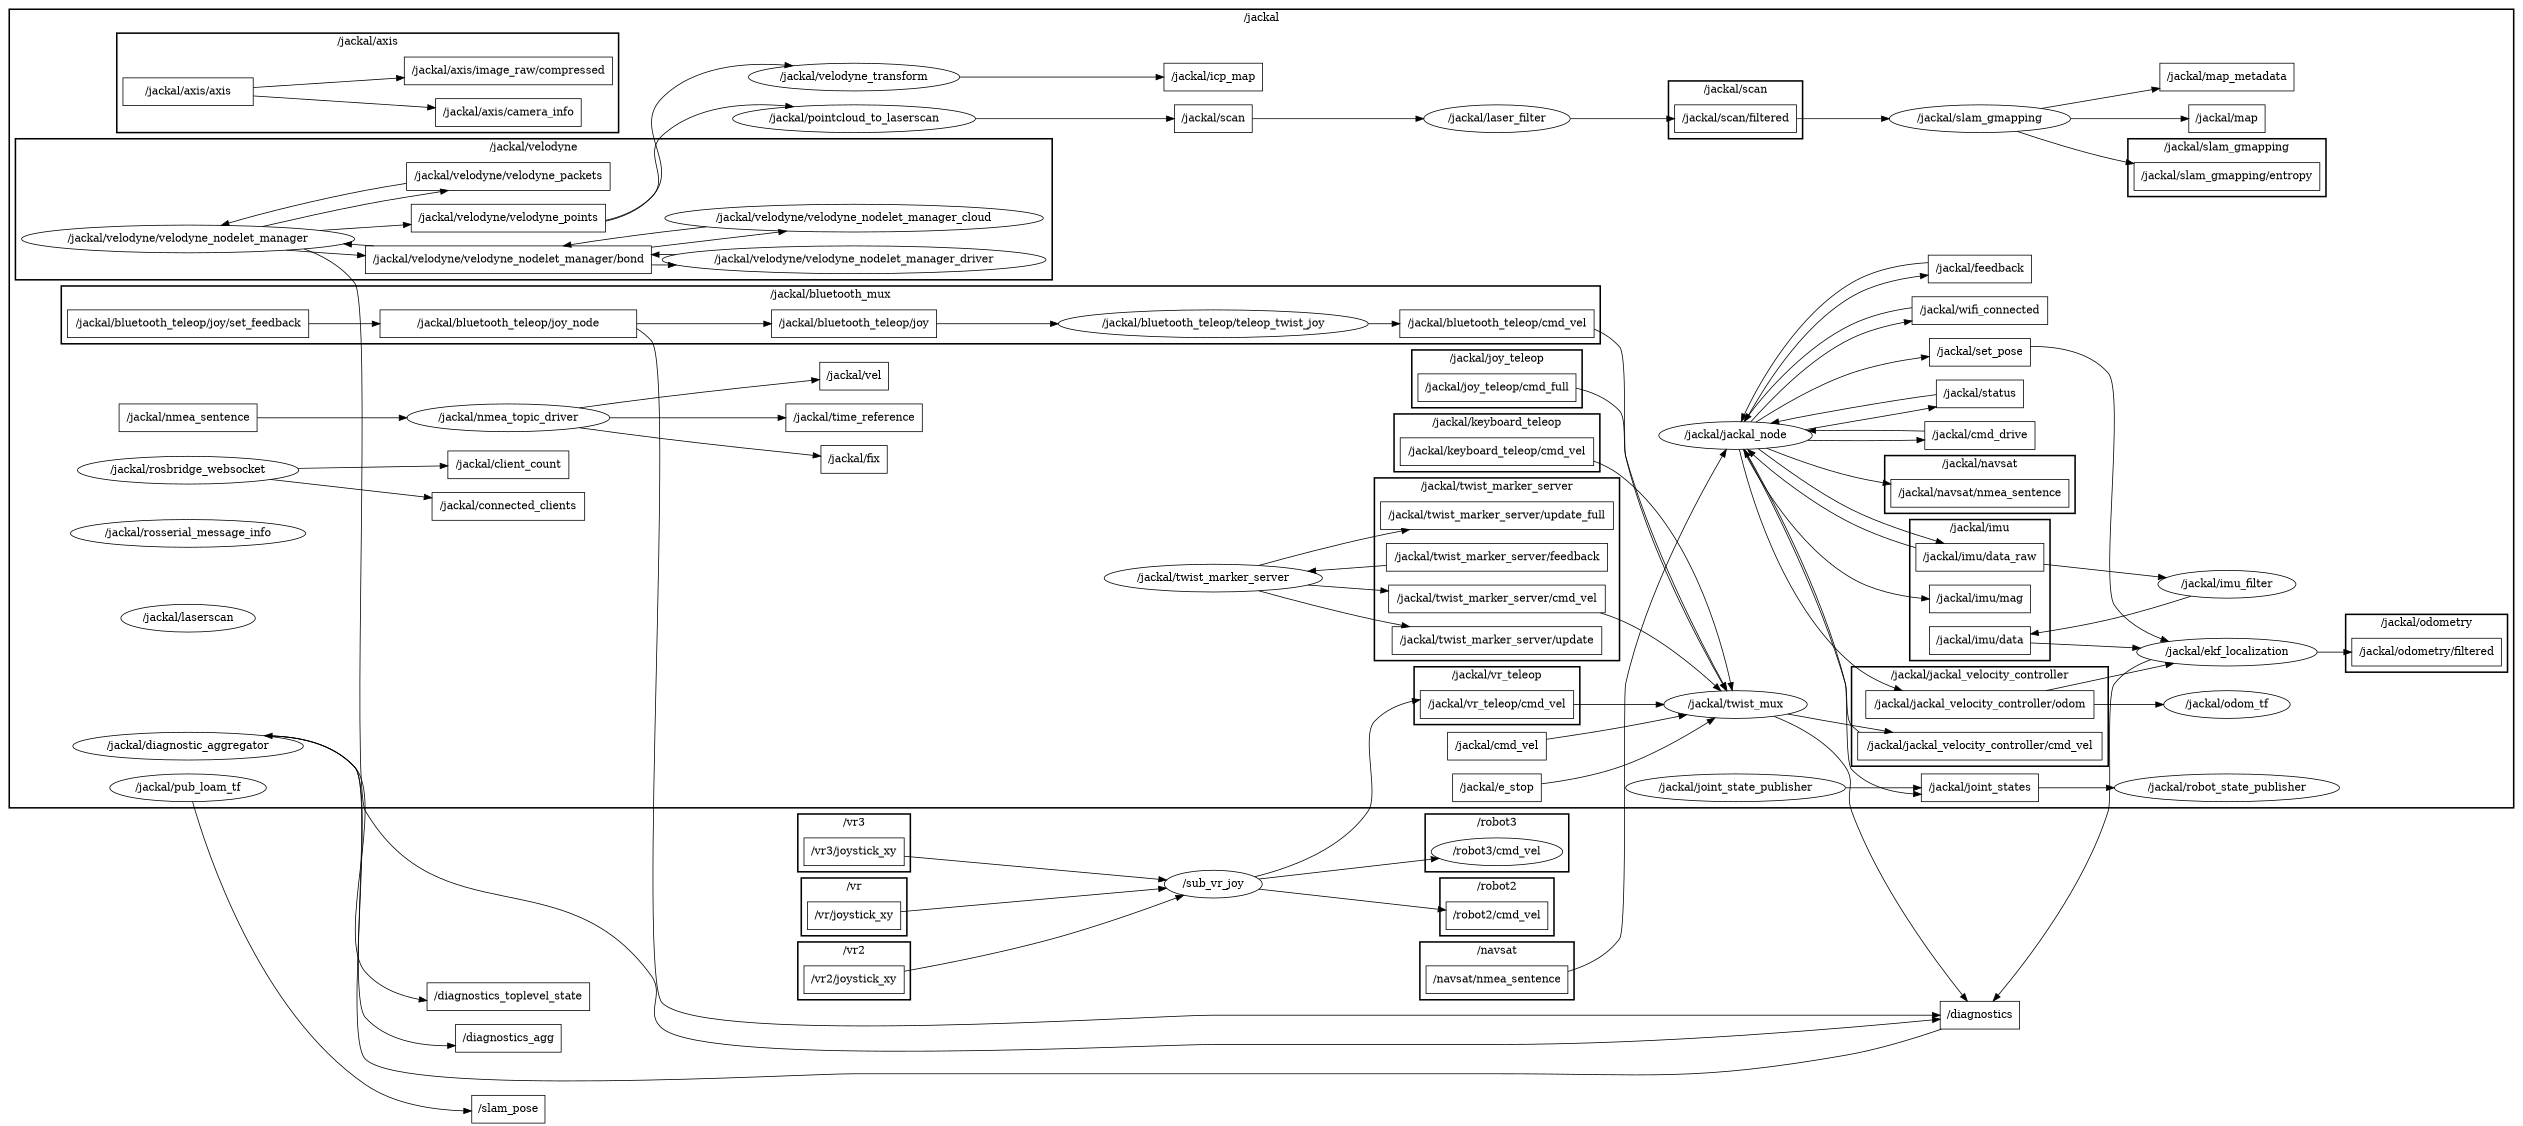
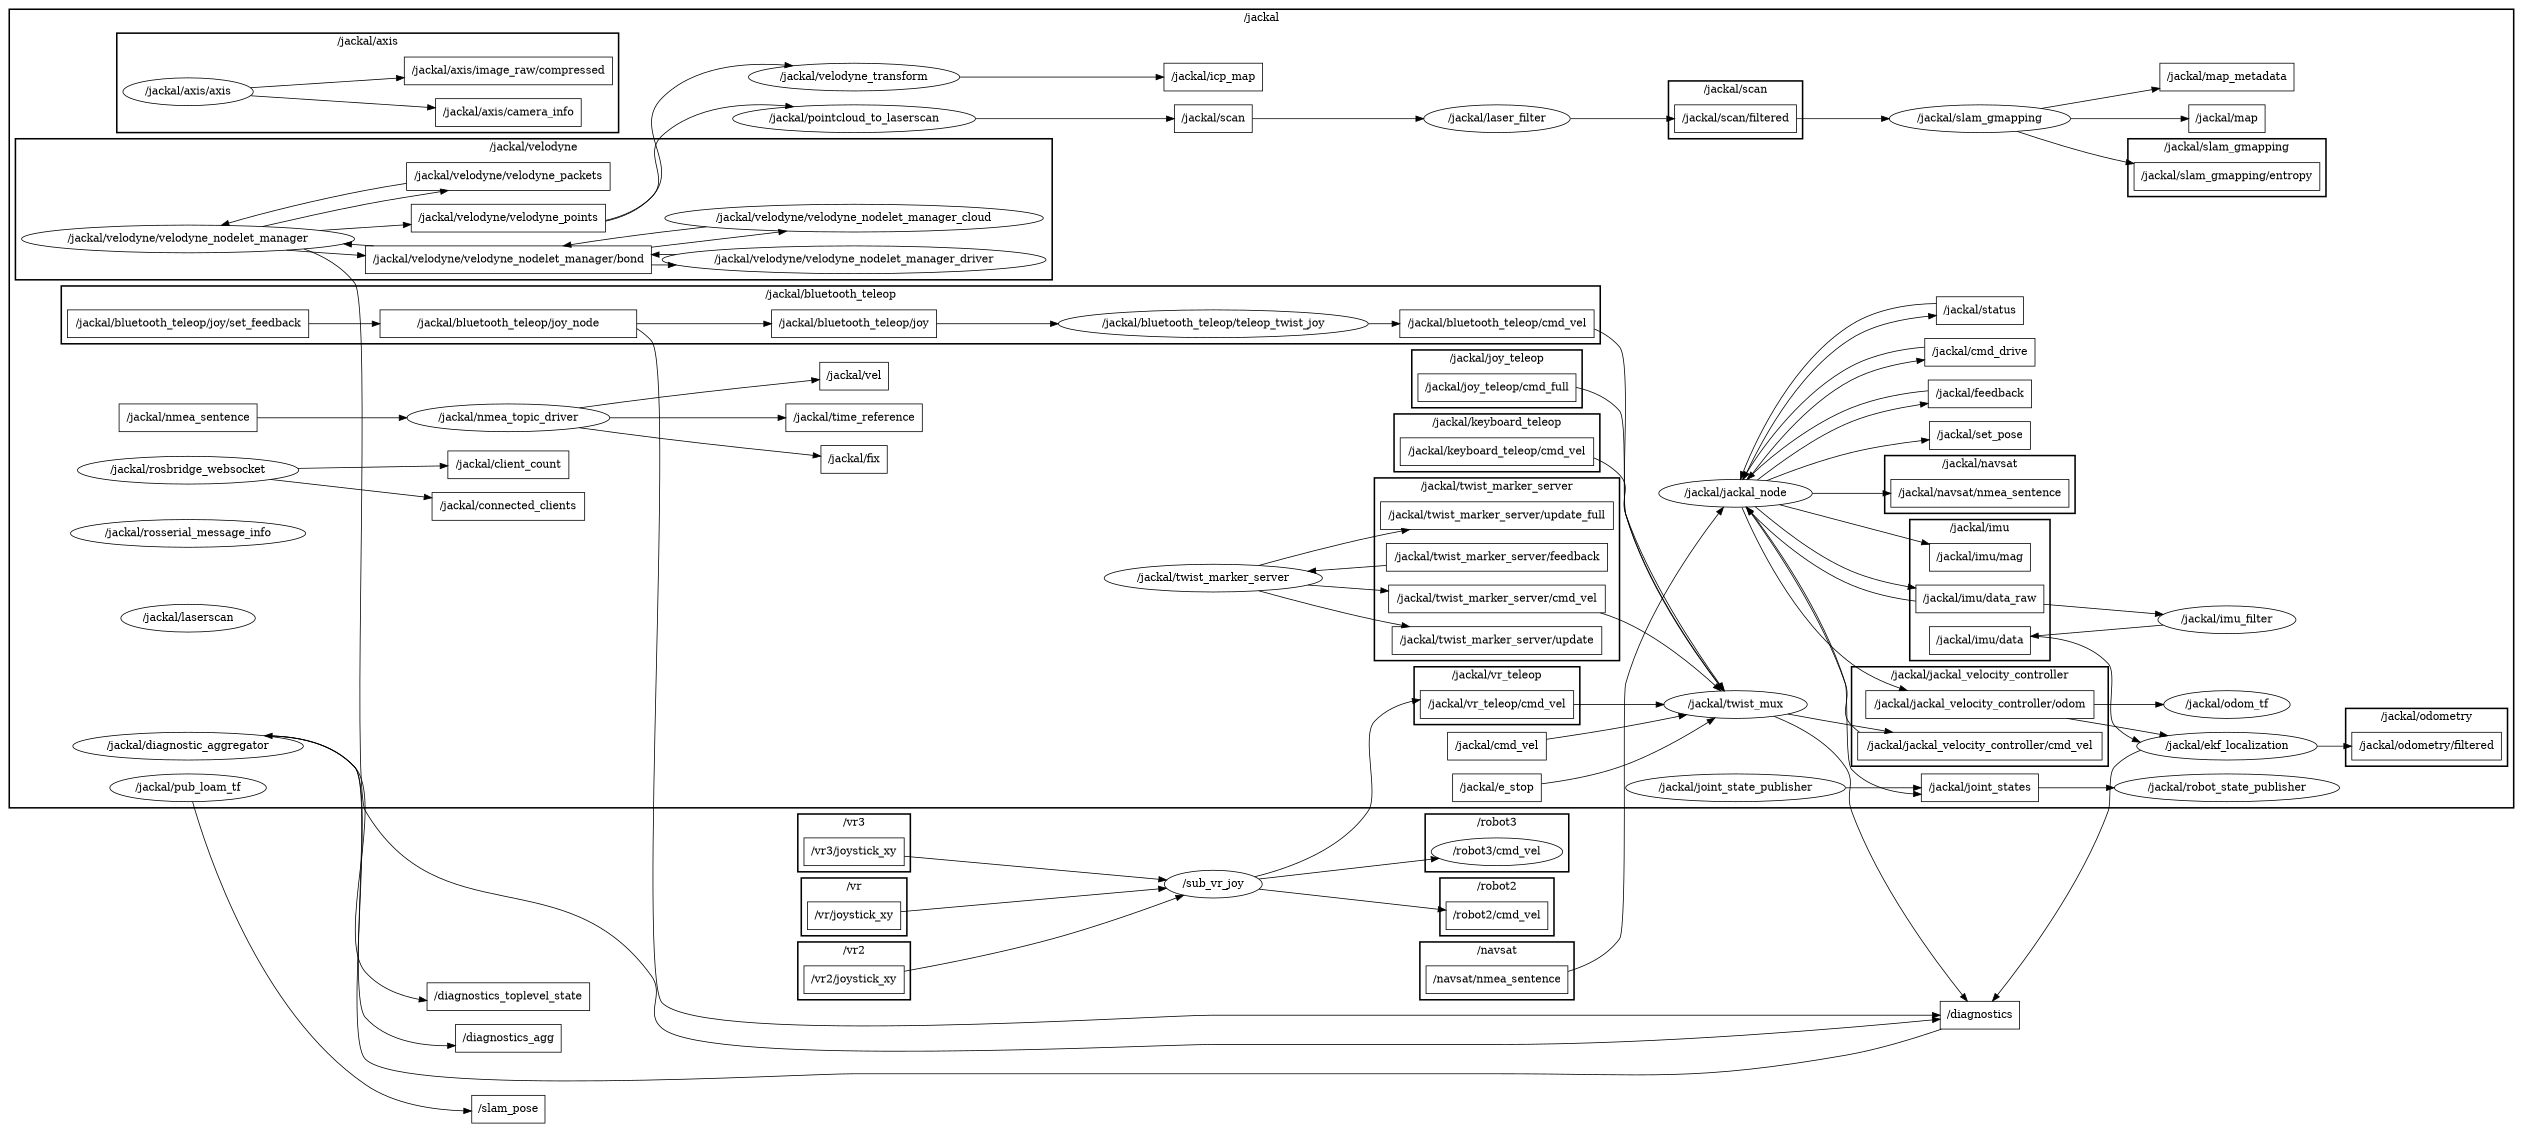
(188, 92) -> (188, 92)
(831, 295) -> (831, 295)
(1980, 311) -> none
(2113, 476) -> none
